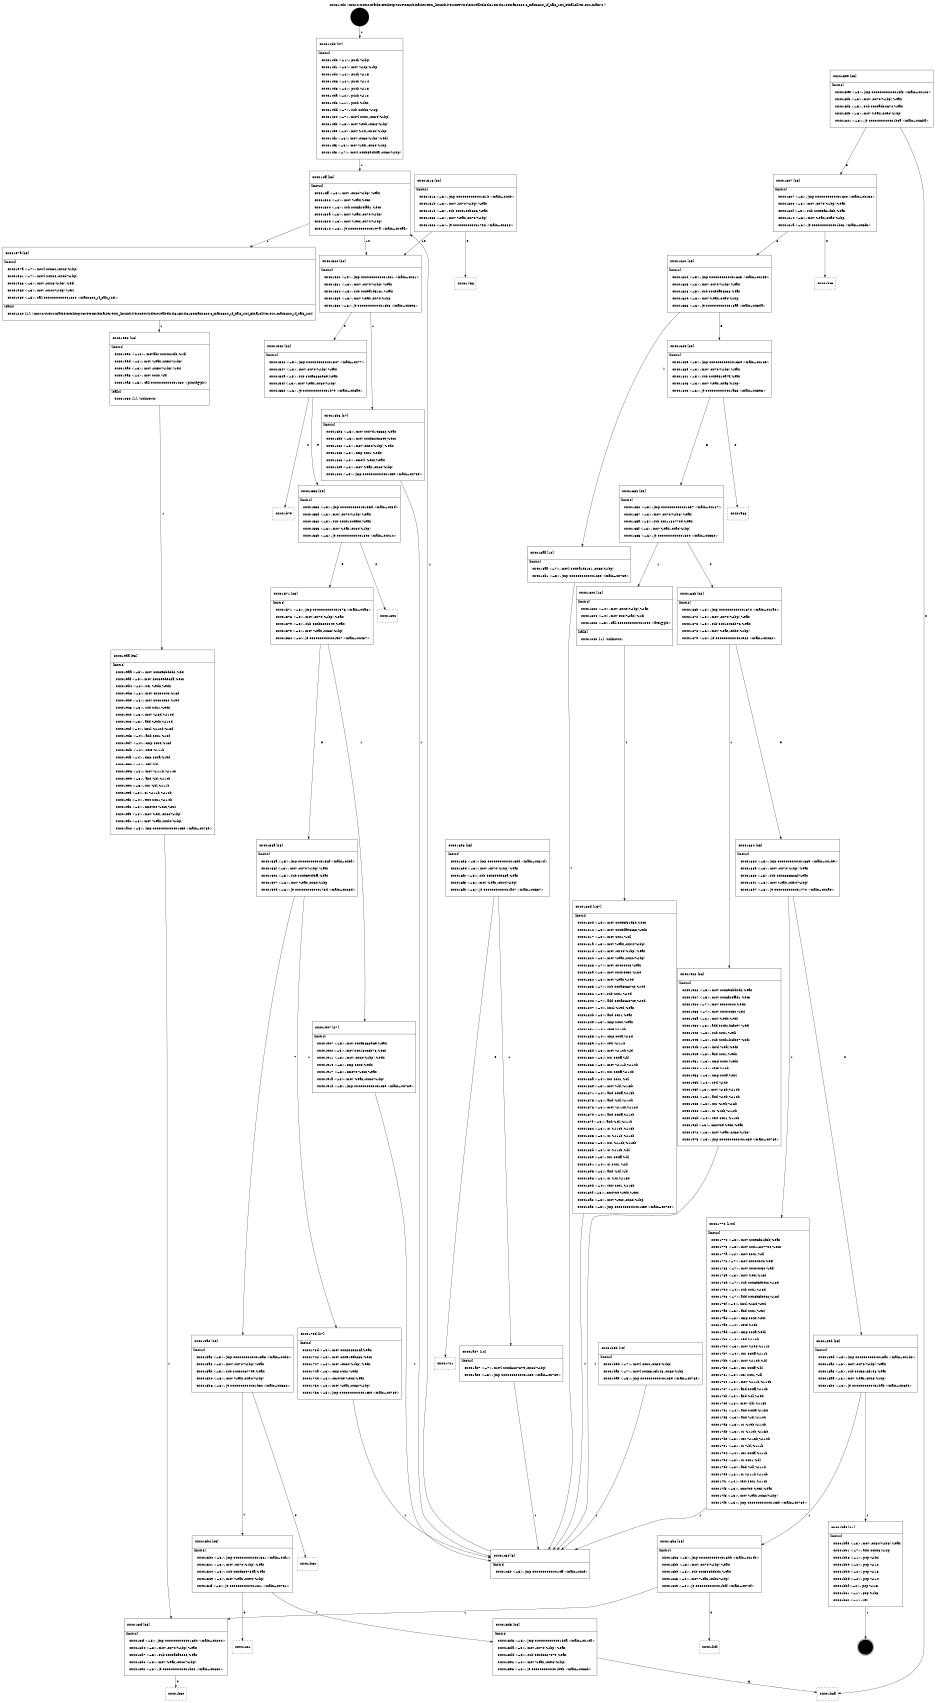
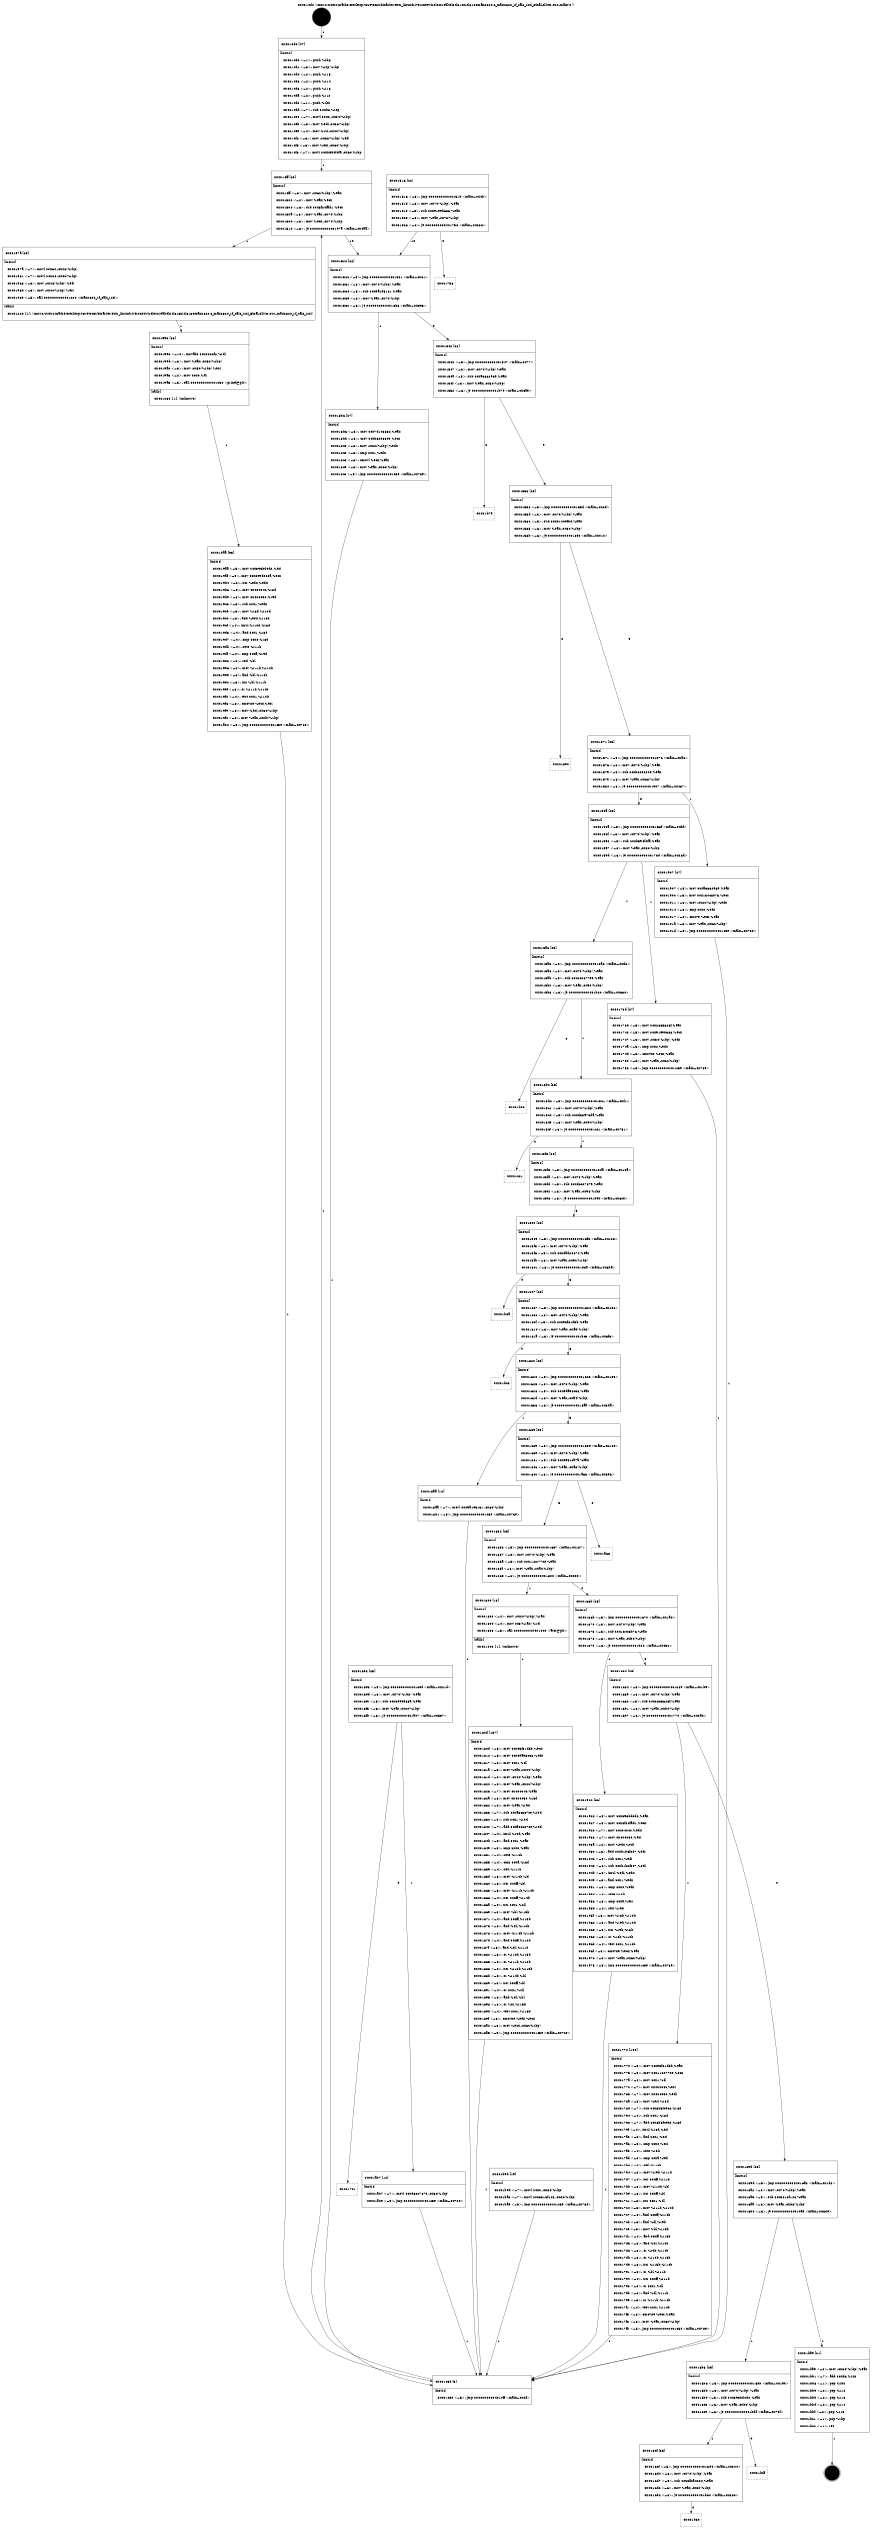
(167, 1226) -> (286, 1602)
(705, 1677) -> (575, 1210)
